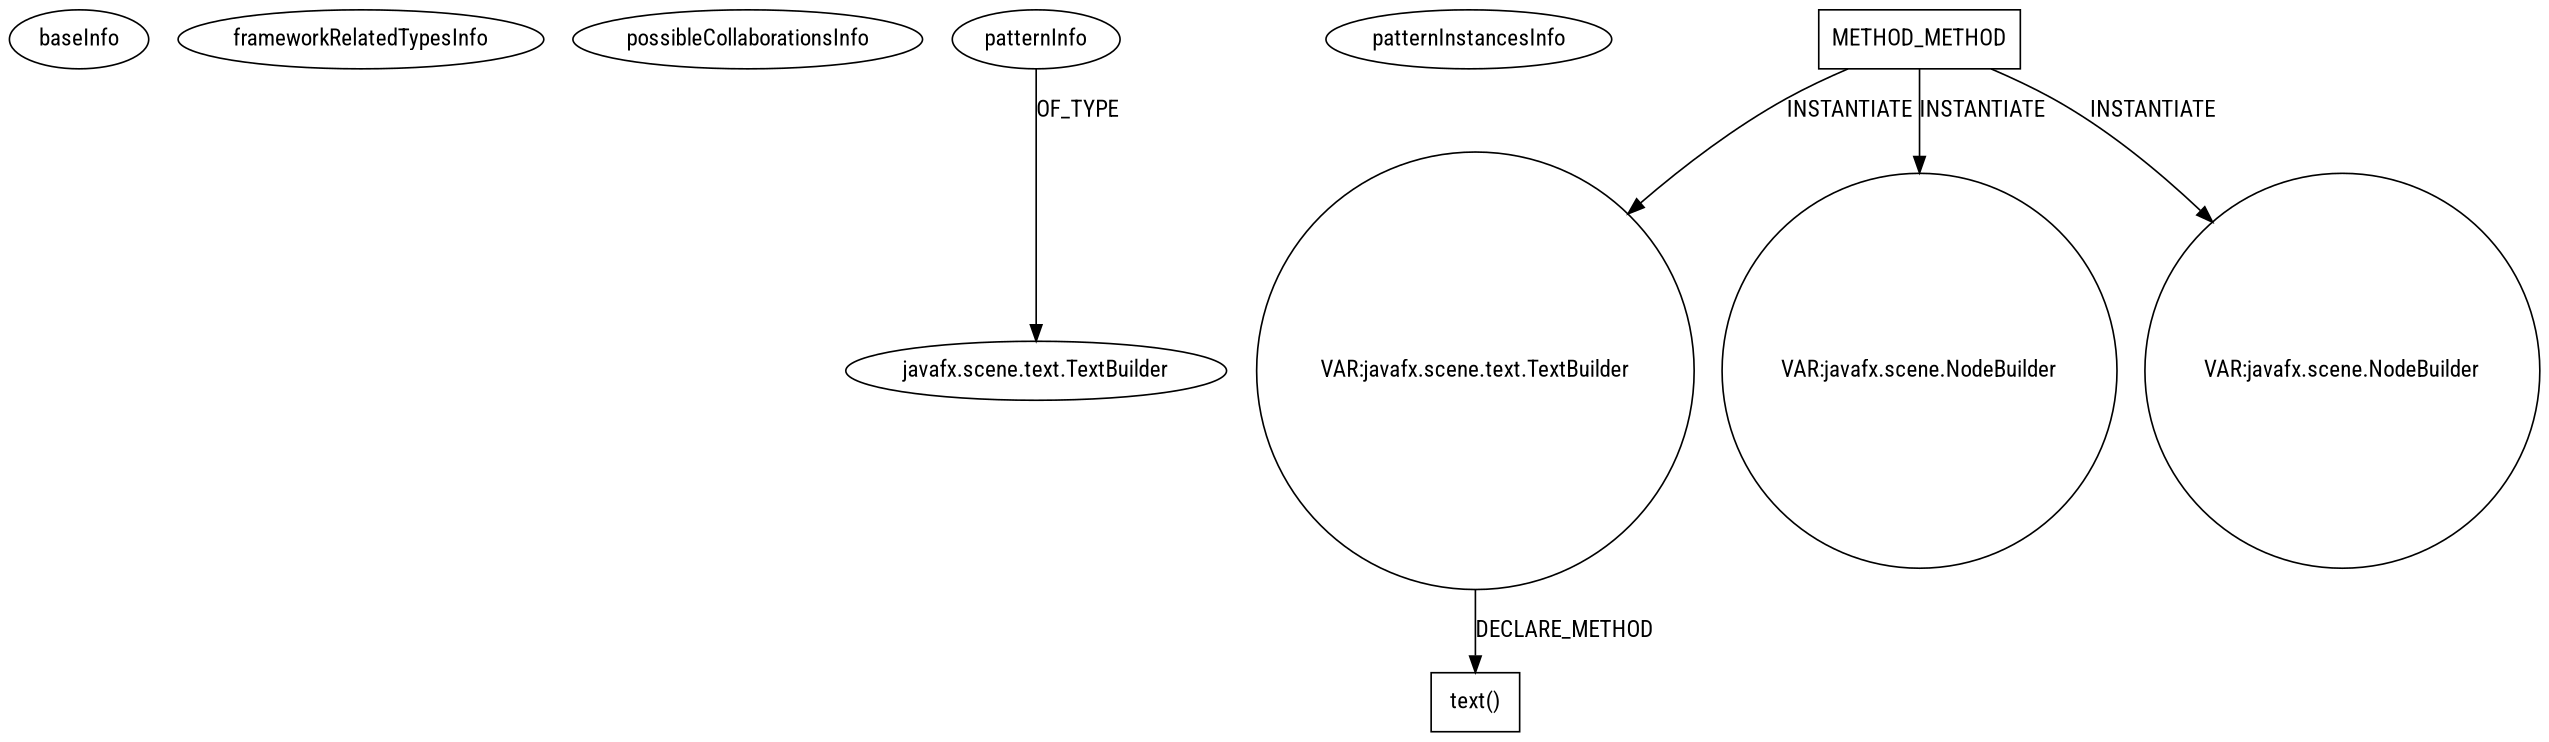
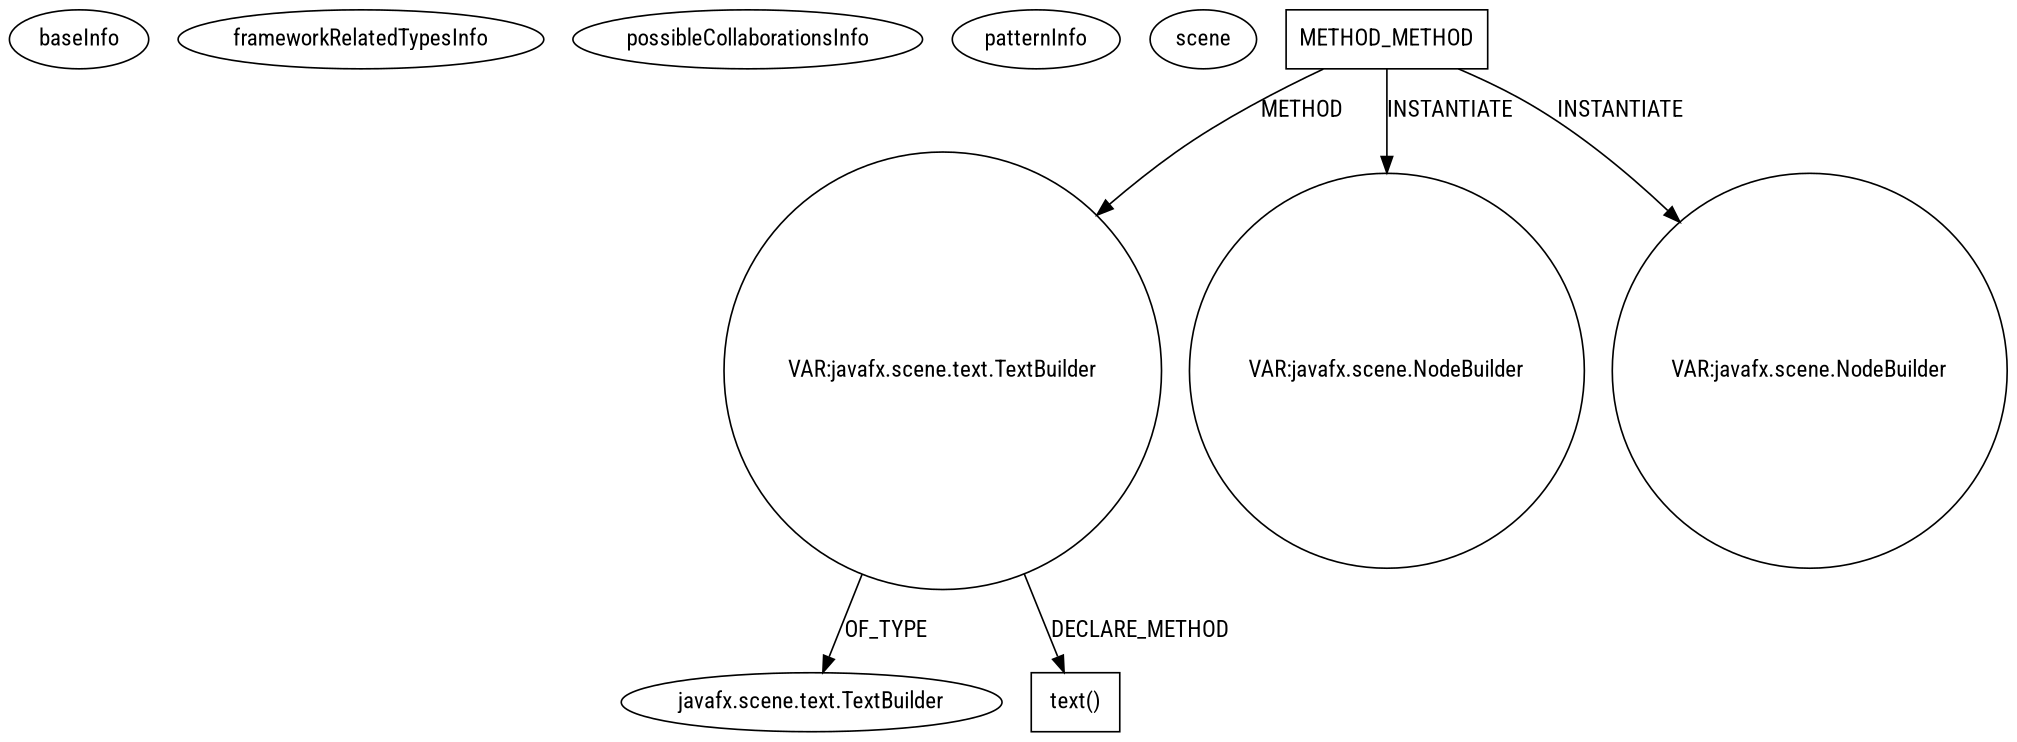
(1469, 39) -> (1203, 39)
(1850, 111) -> (1303, 111)
(1036, 197) -> (846, 615)
